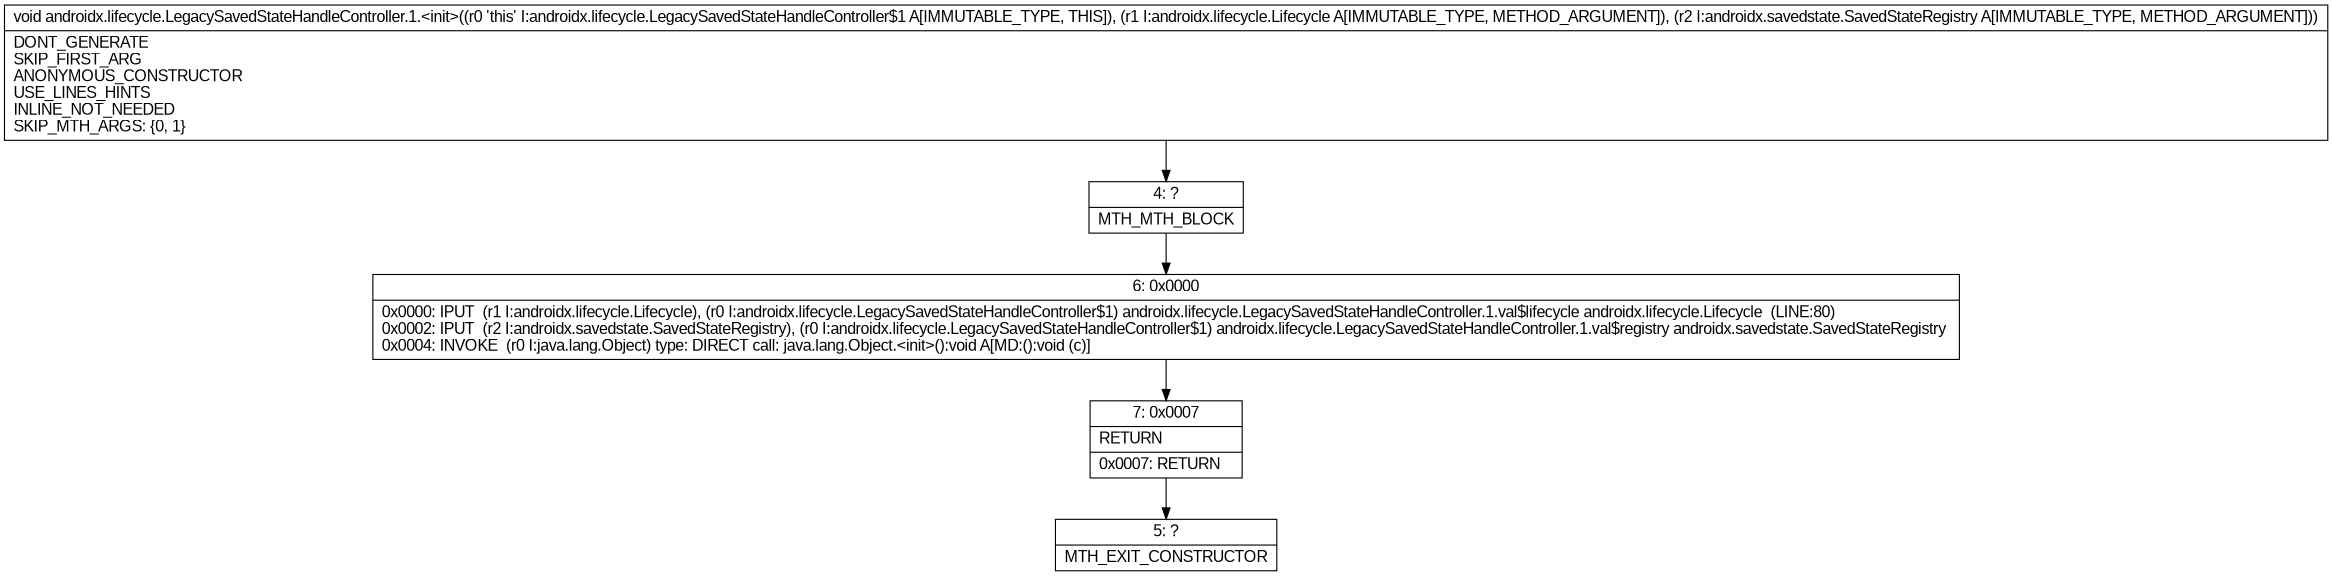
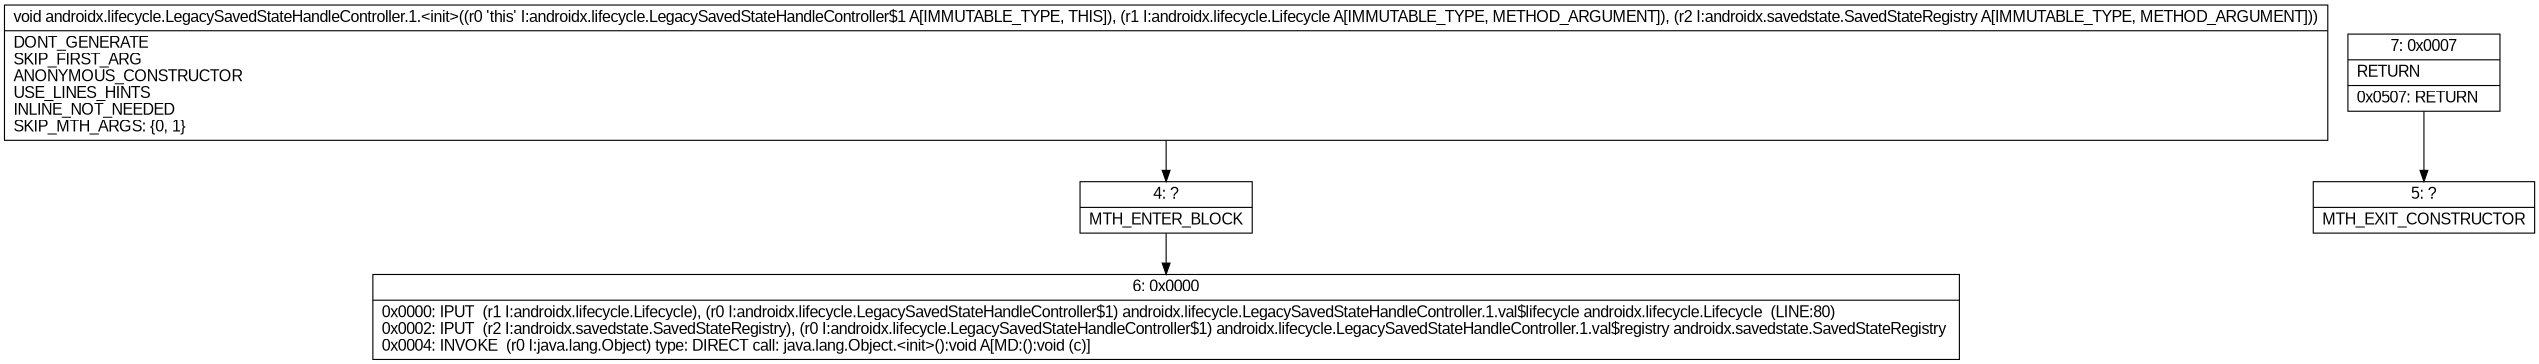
(1166, 220) -> (1166, 220)
(1166, 375) -> none
(1166, 465) -> (2424, 98)
